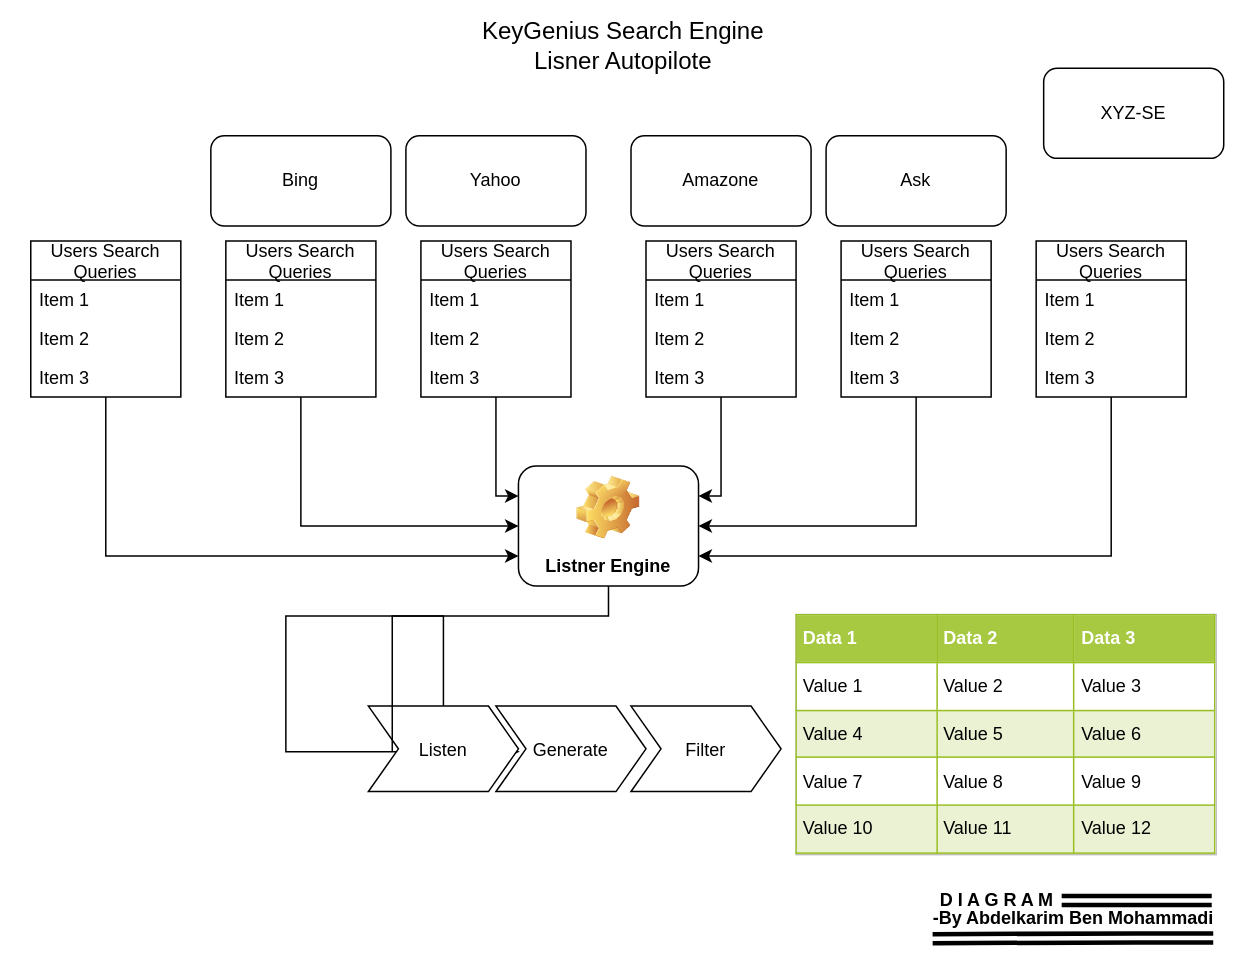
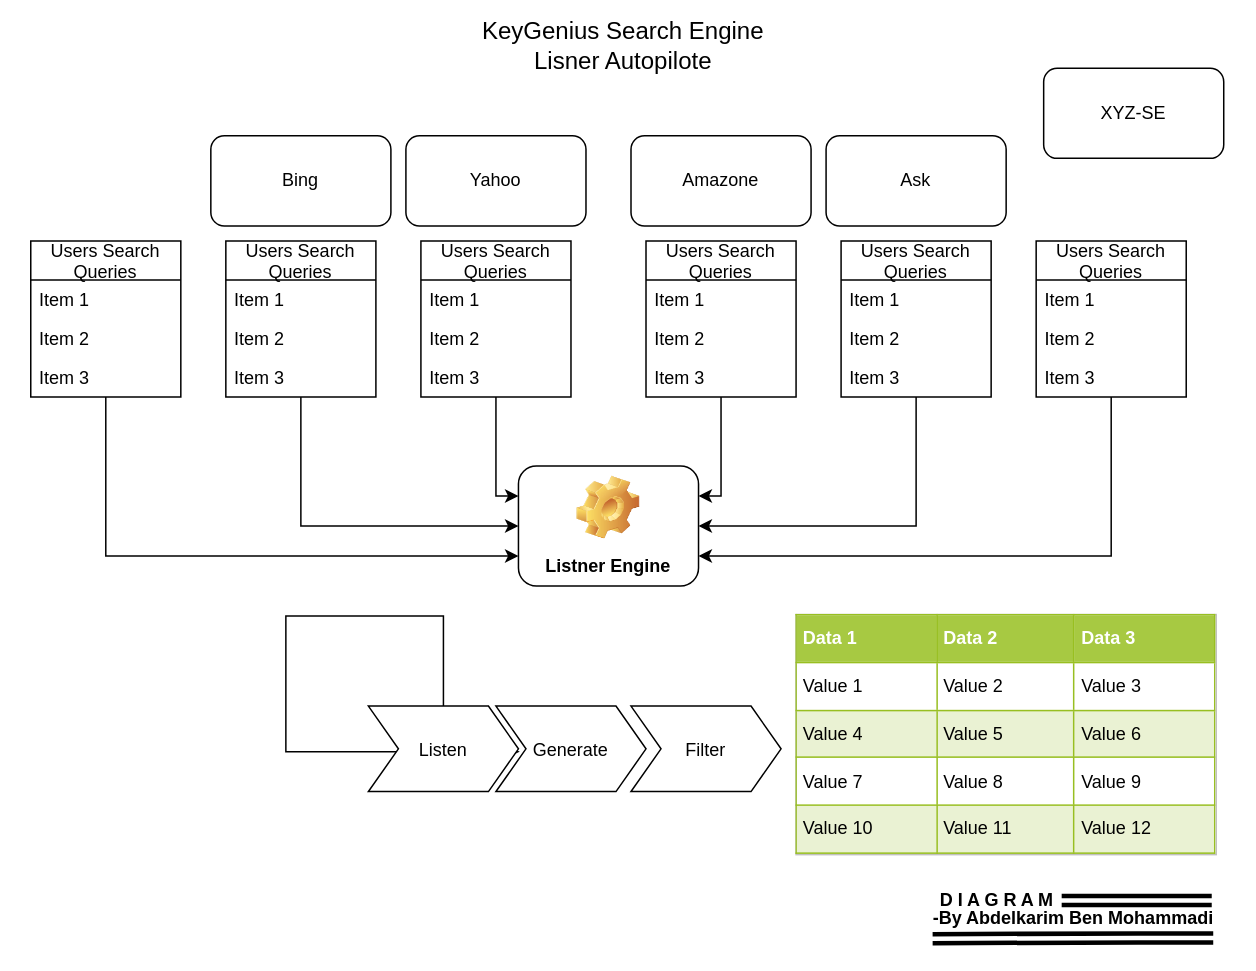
(542, 616) -> none
